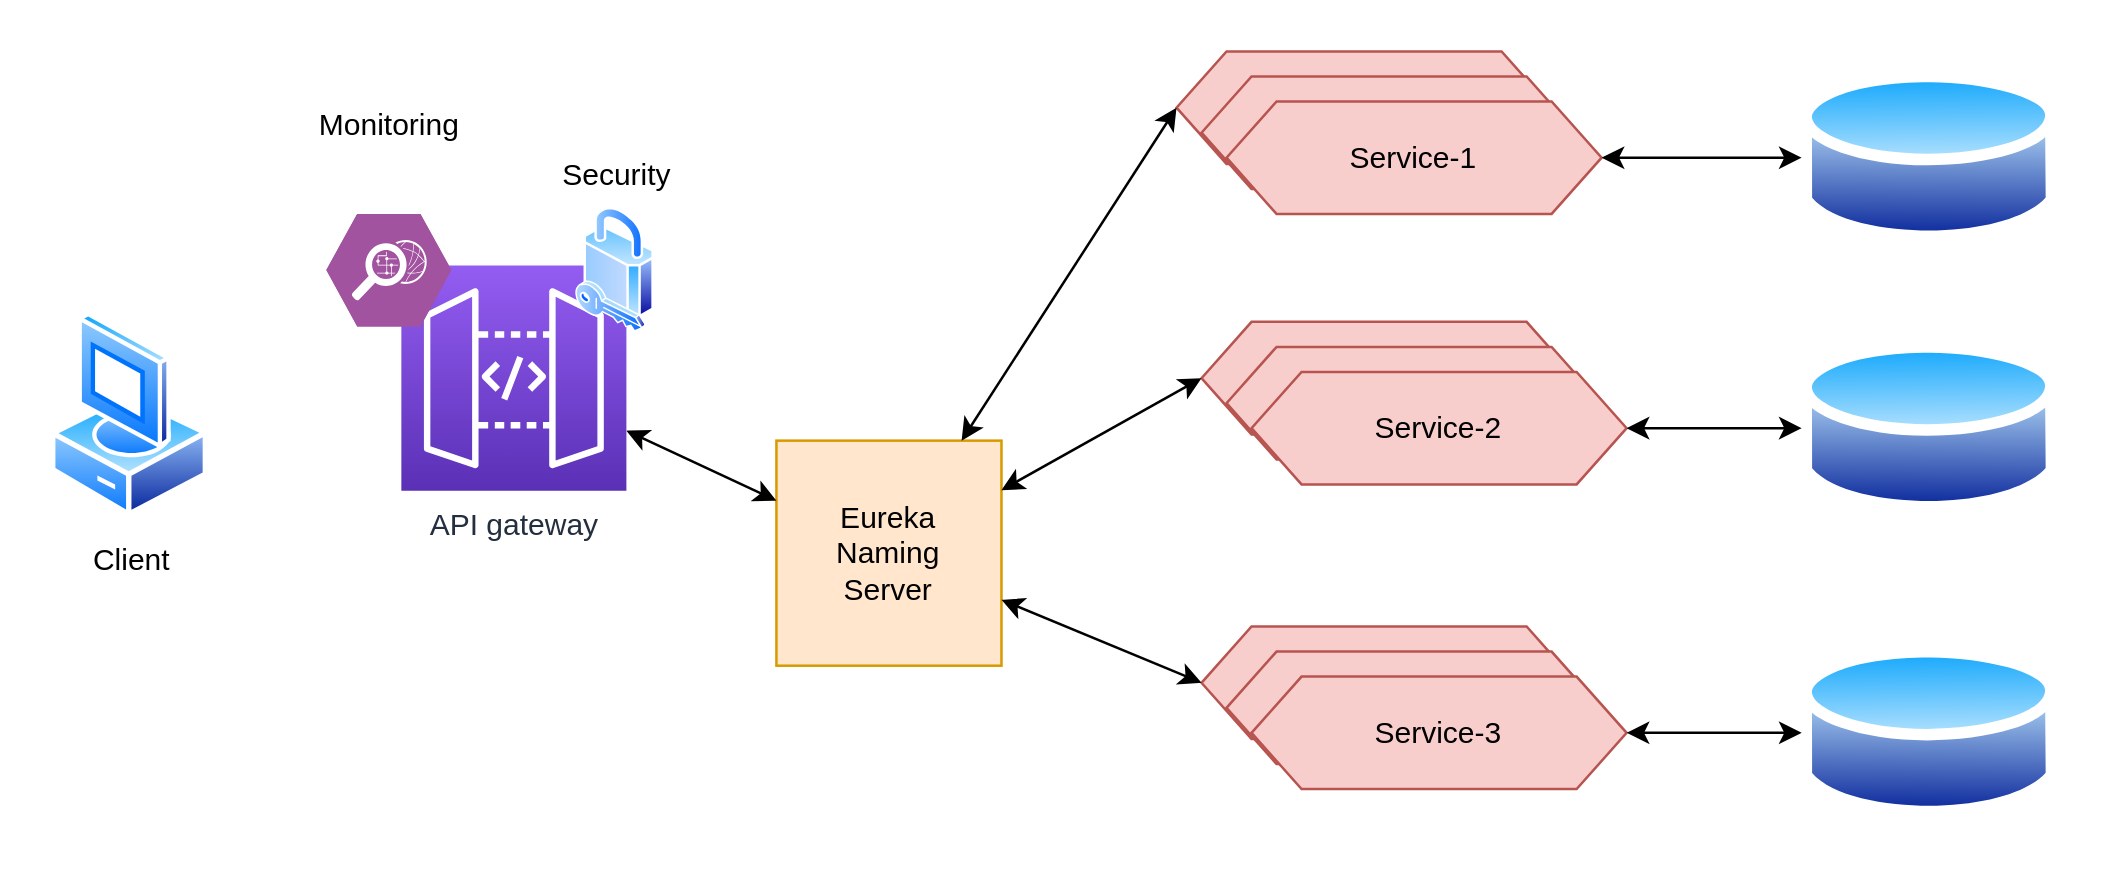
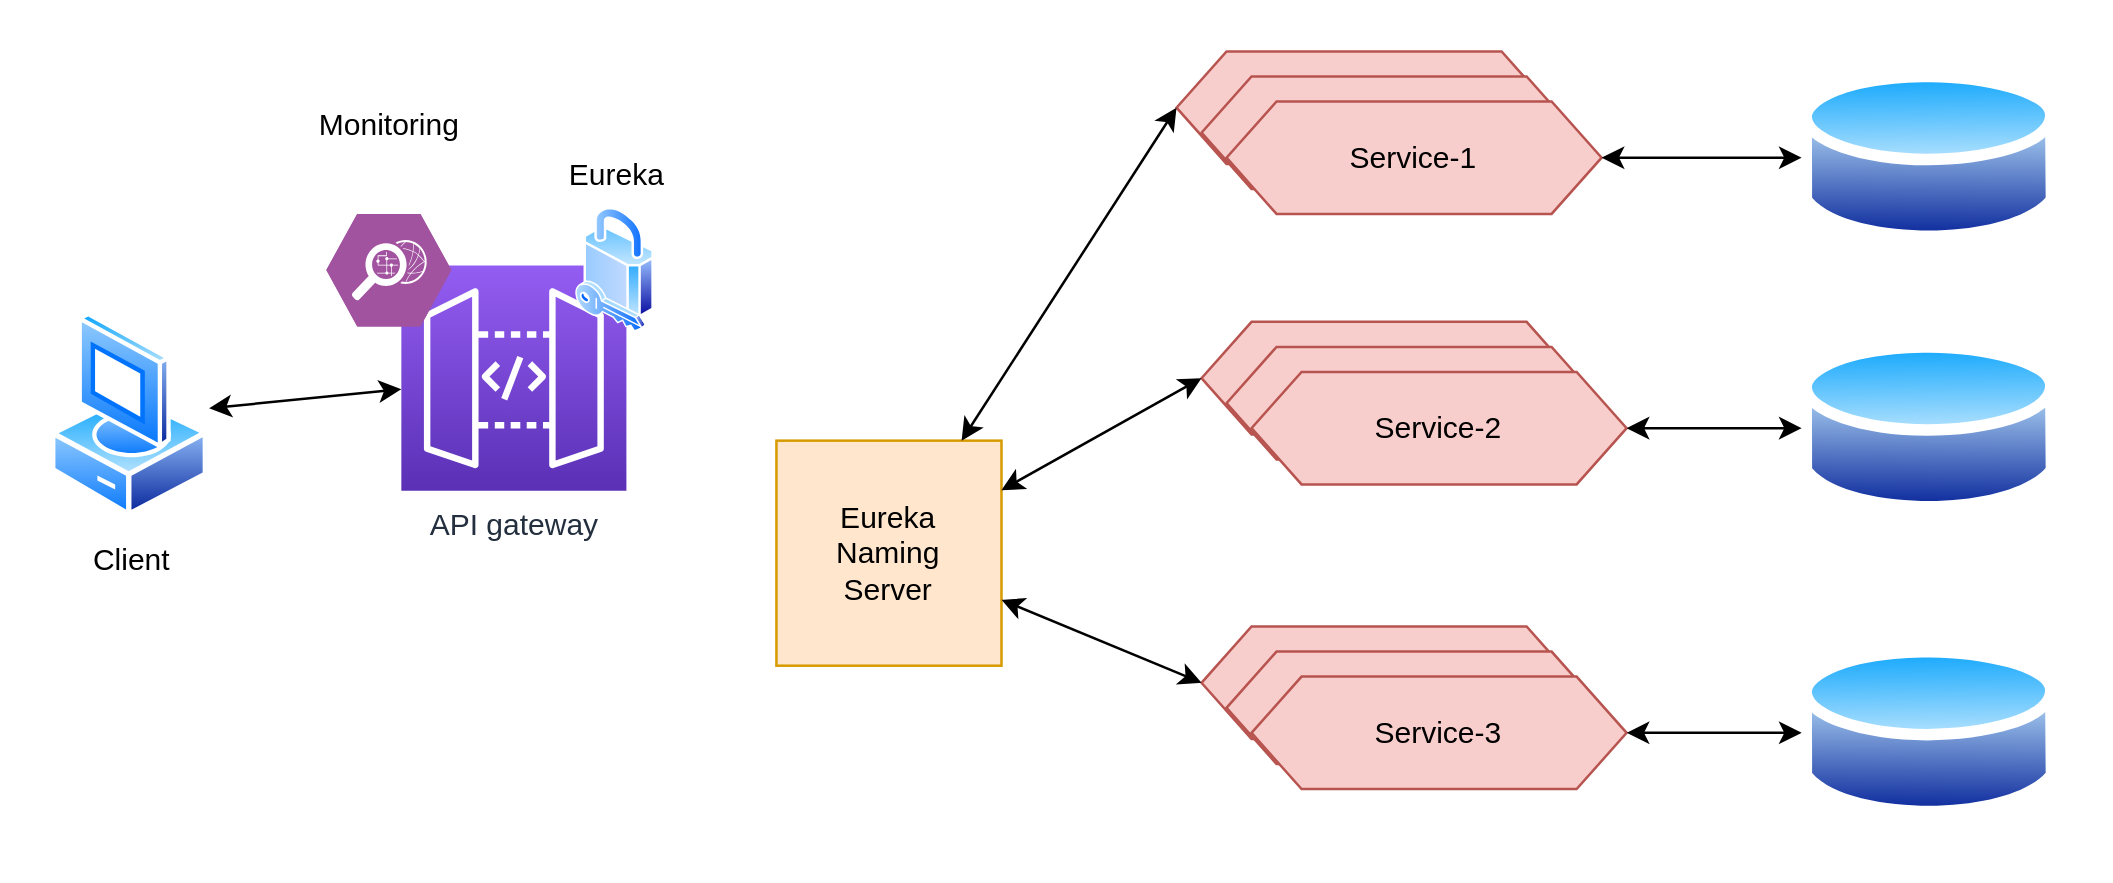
(618, 176) -> (618, 176)
none -> (305, 399)
(701, 465) -> none
